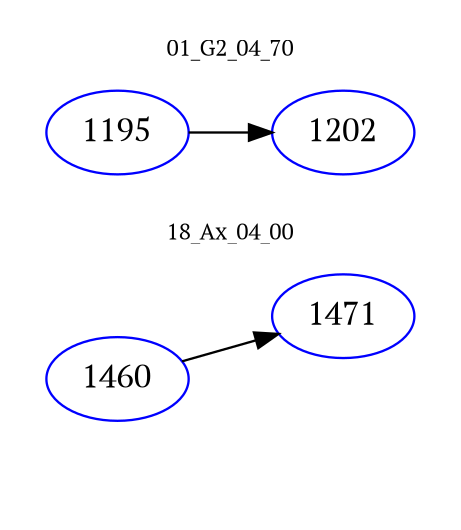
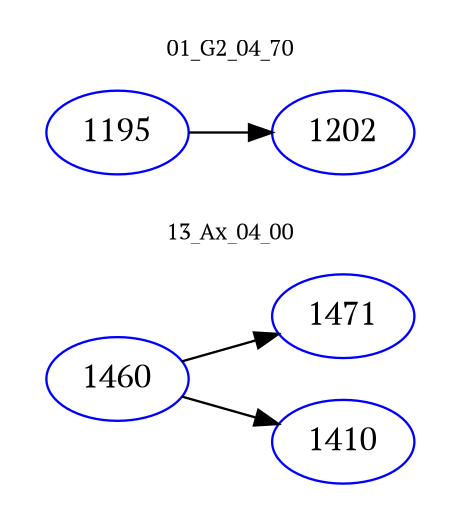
(230, 234) -> (230, 234)
none -> (343, 442)
